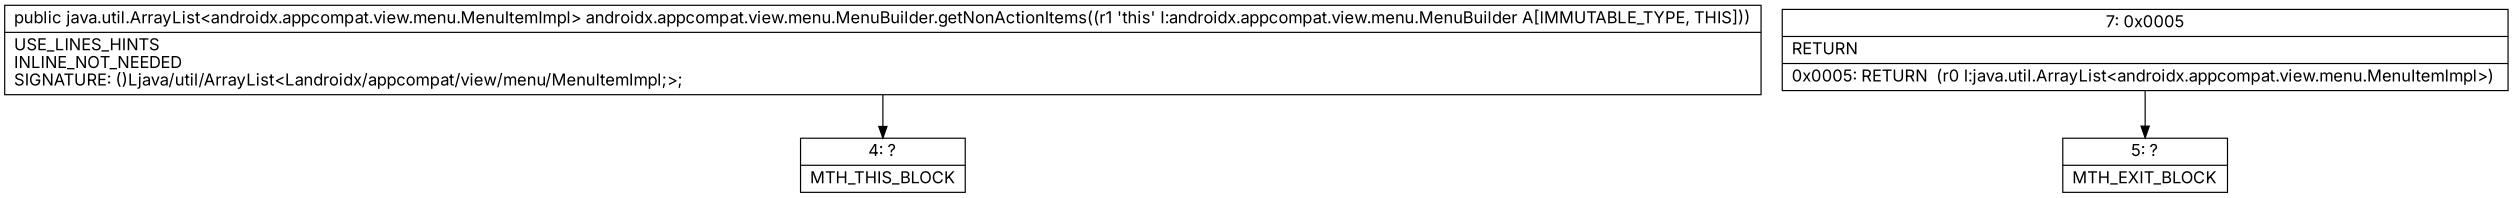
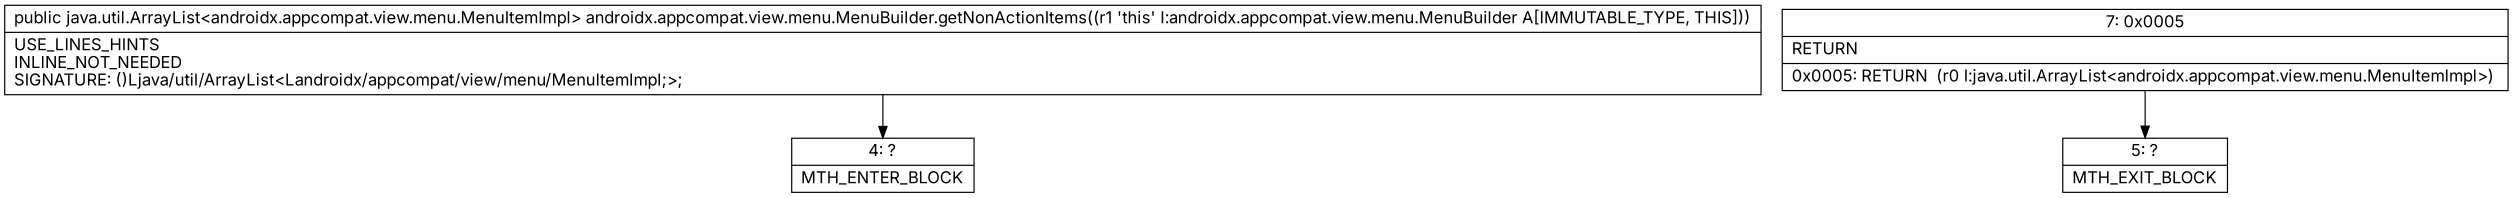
(883, 178) -> (883, 178)
